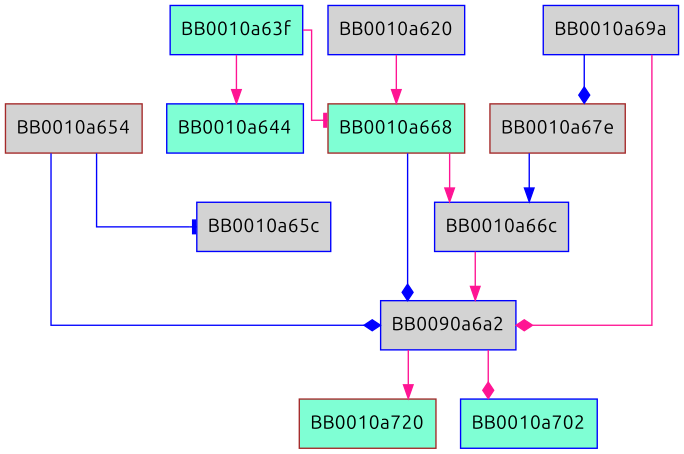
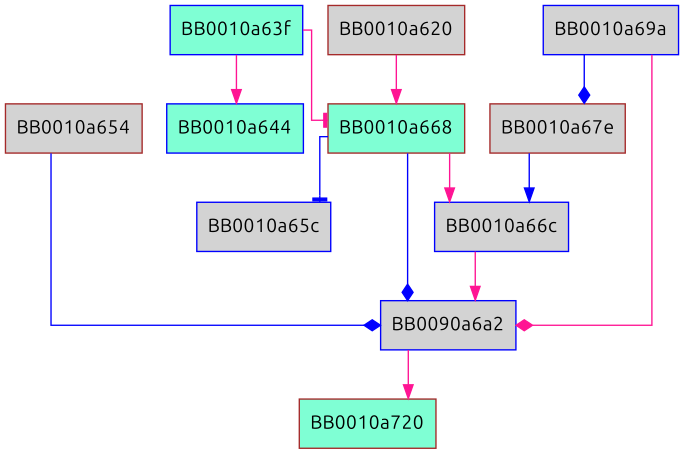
(396, 30) -> (396, 30)
(106, 227) -> (320, 162)
(529, 424) -> none
